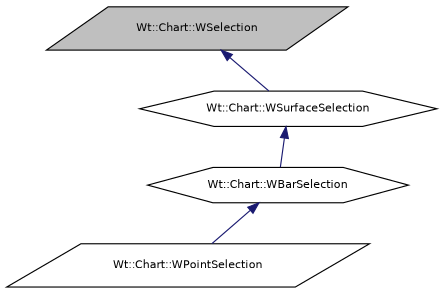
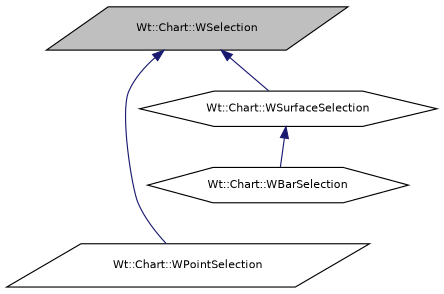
(231, 227) -> (128, 151)
